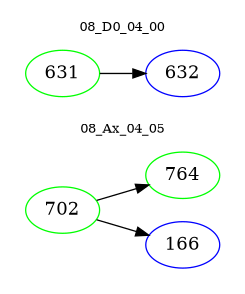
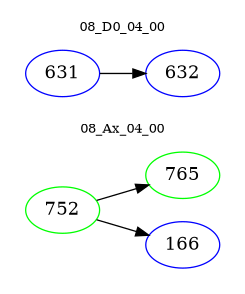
(63, 73) -> (63, 73)
(123, 130) -> (123, 130)
(183, 175) -> (183, 175)
(63, 210) -> (63, 210)
